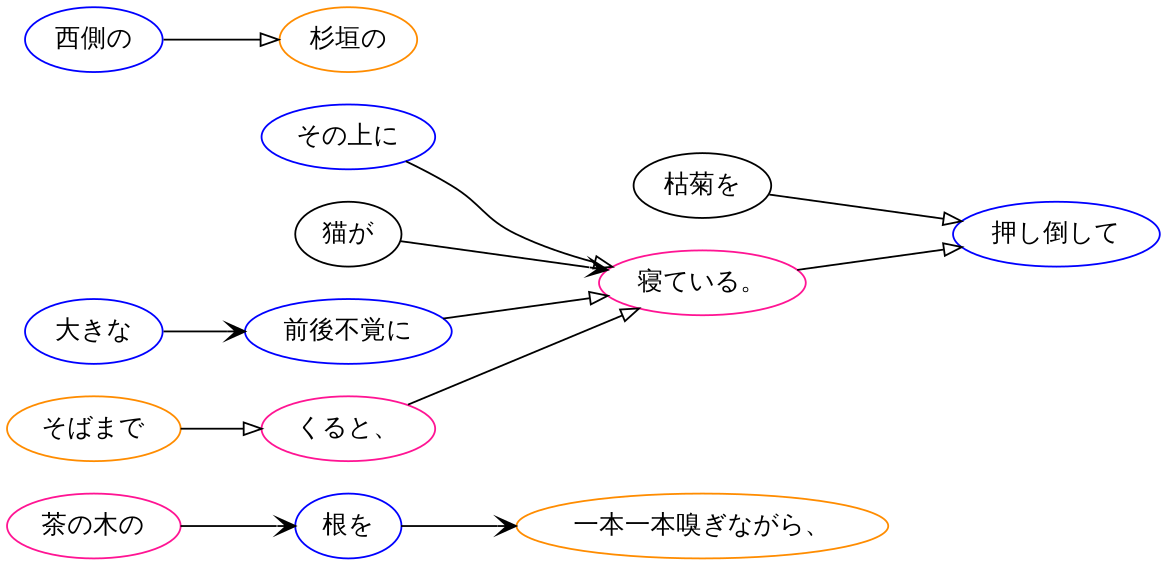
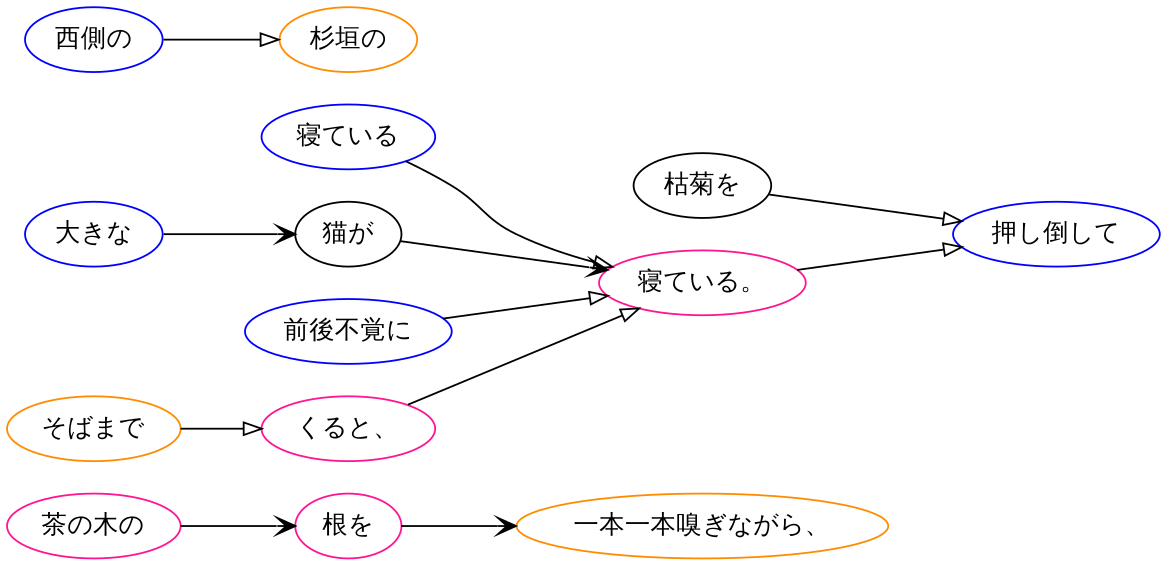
(348, 137) -> (348, 137)
(195, 331) -> (220, 234)
(348, 526) -> (348, 526)
